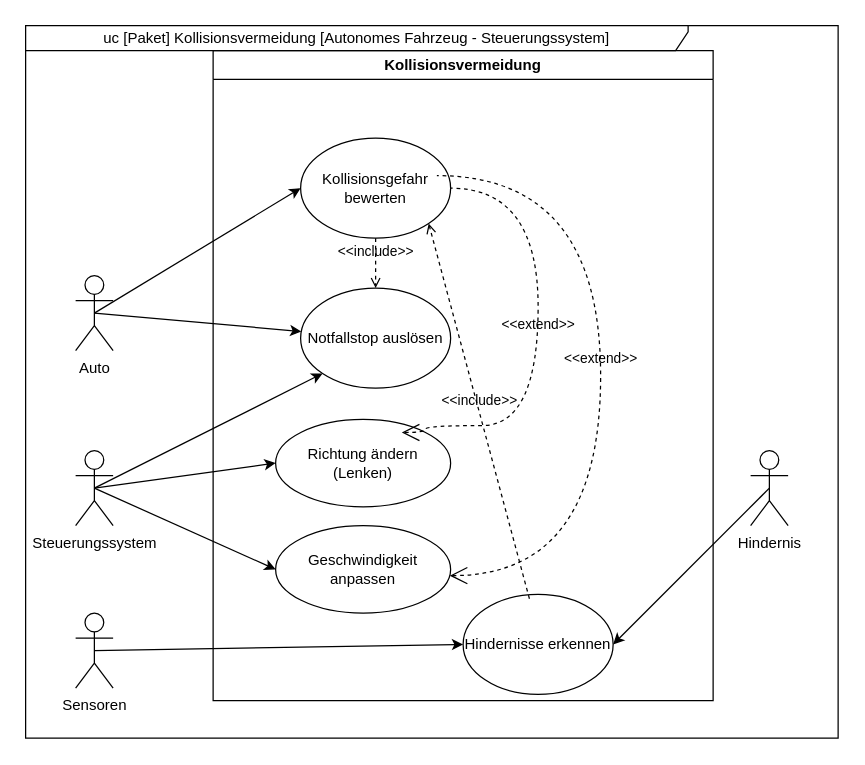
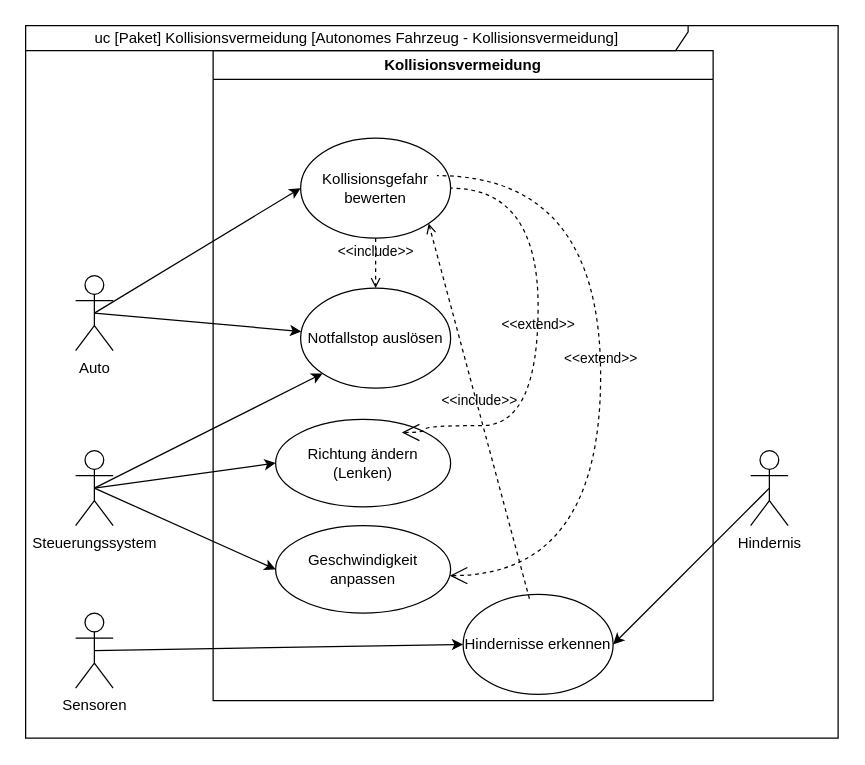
(357, 38) -> (357, 38)
